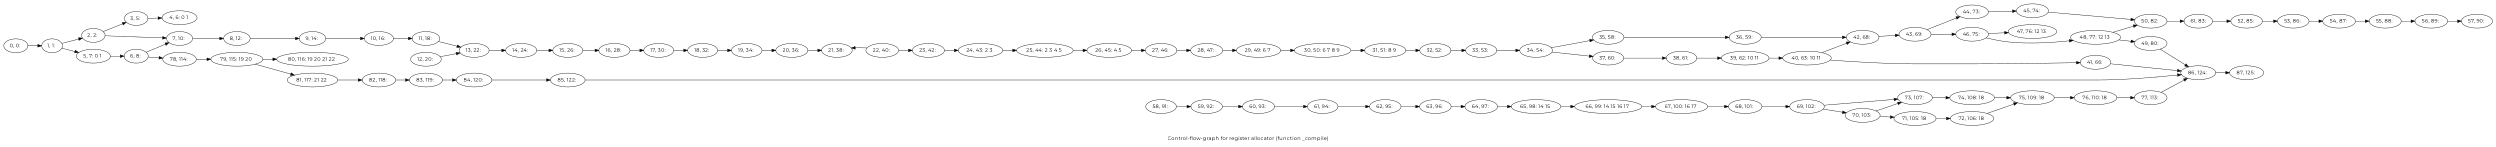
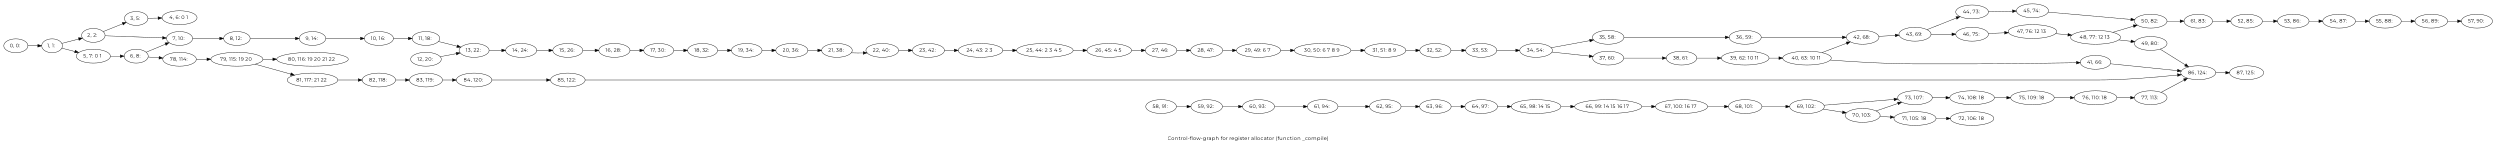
(2028, 43) -> (2062, 34)
(861, 48) -> (857, 53)
(2000, 109) -> none
